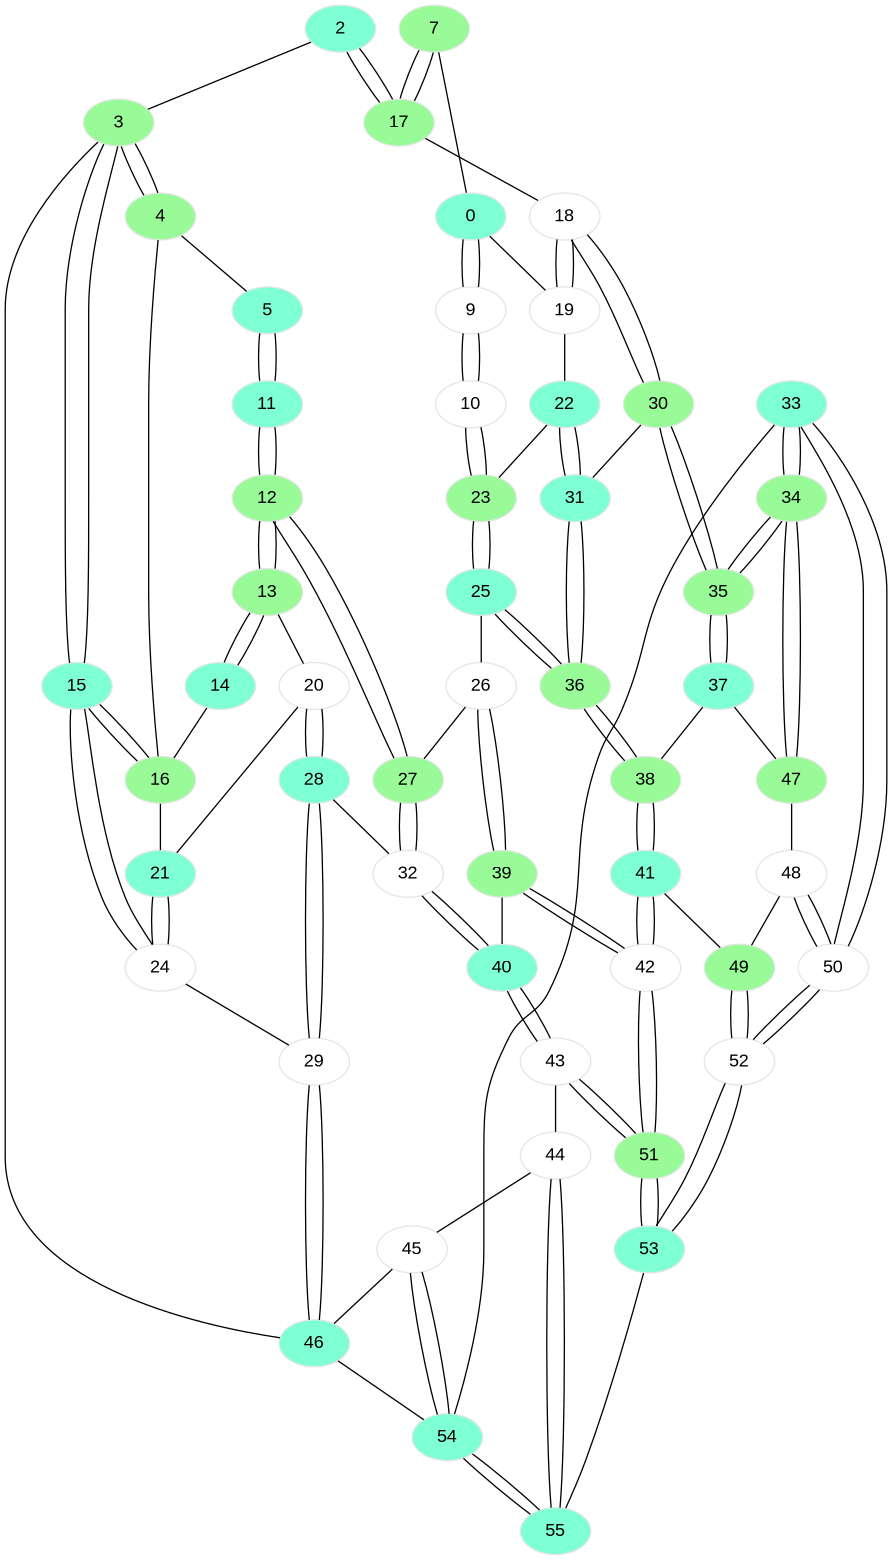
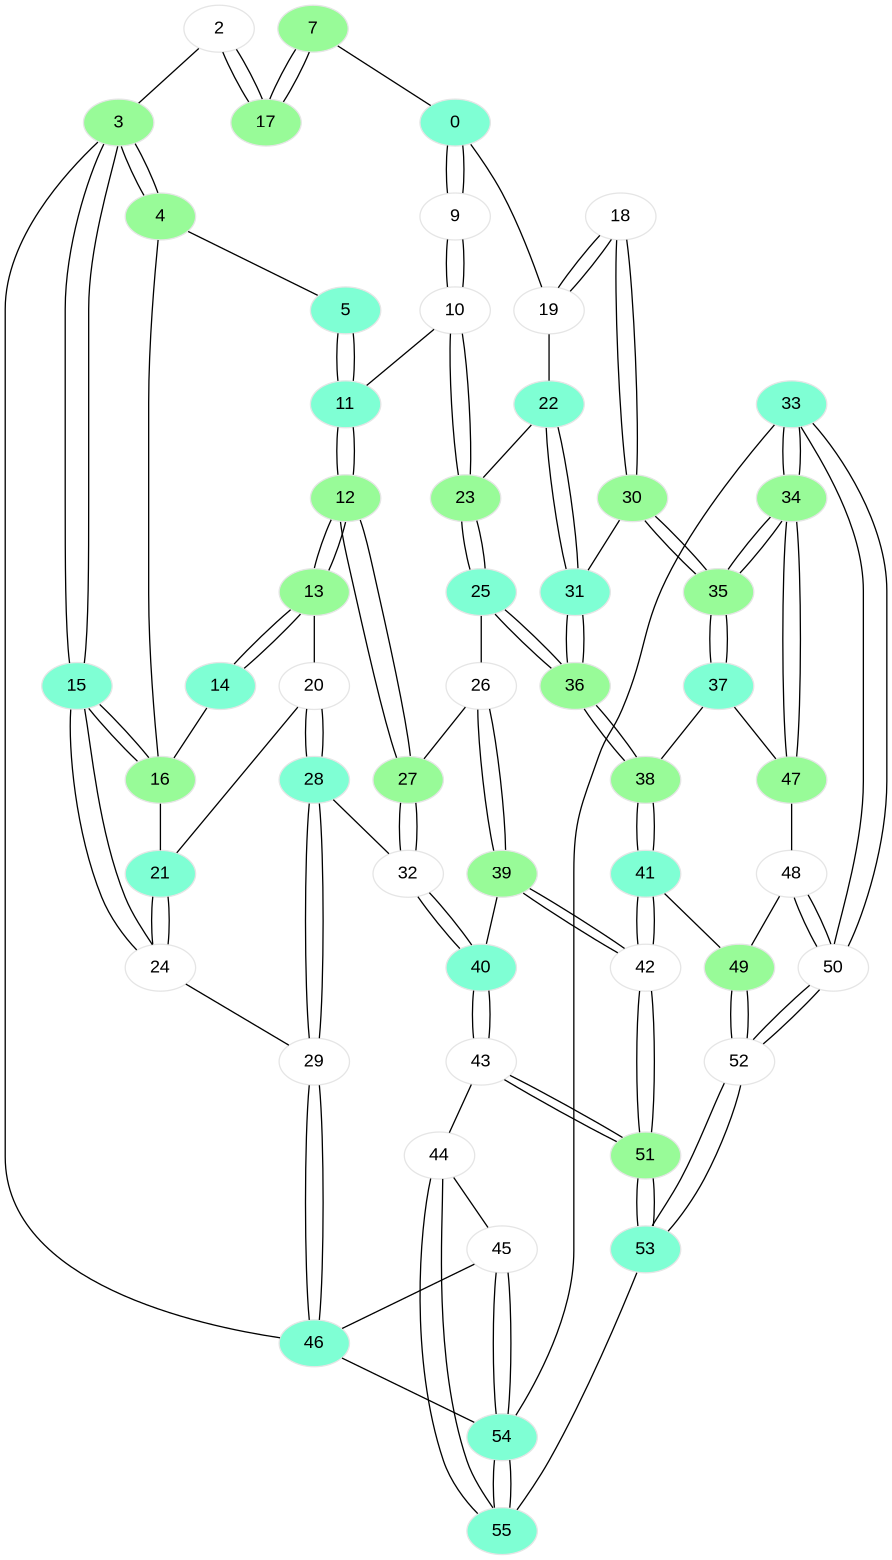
(340, 29) -> (219, 29)
(482, 169) -> none
none -> (400, 357)
